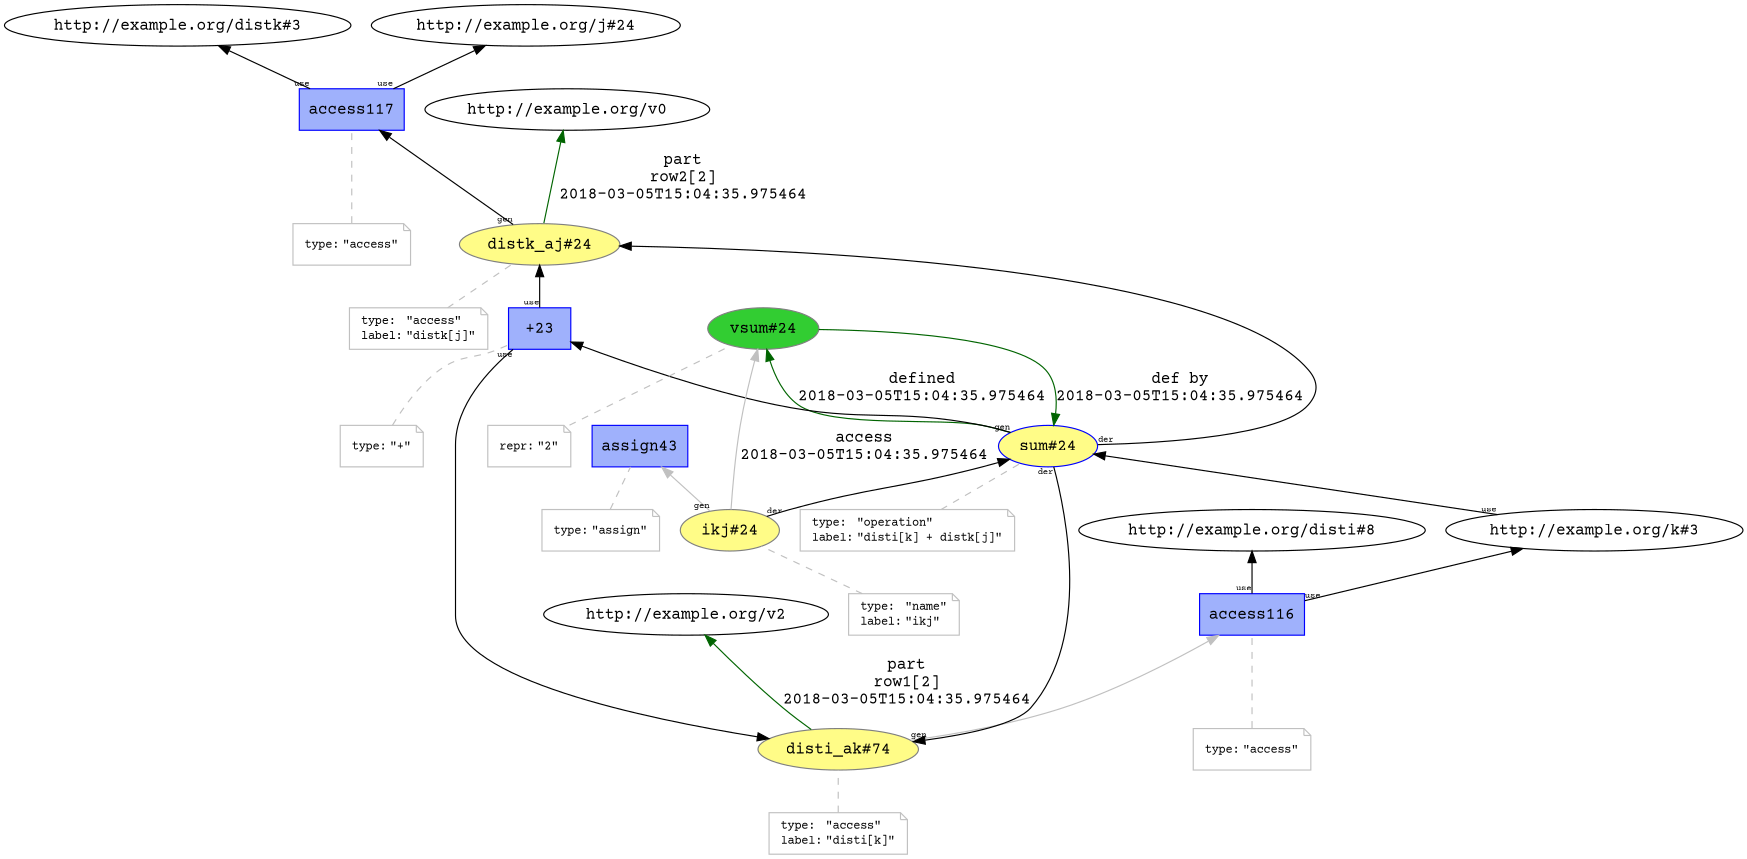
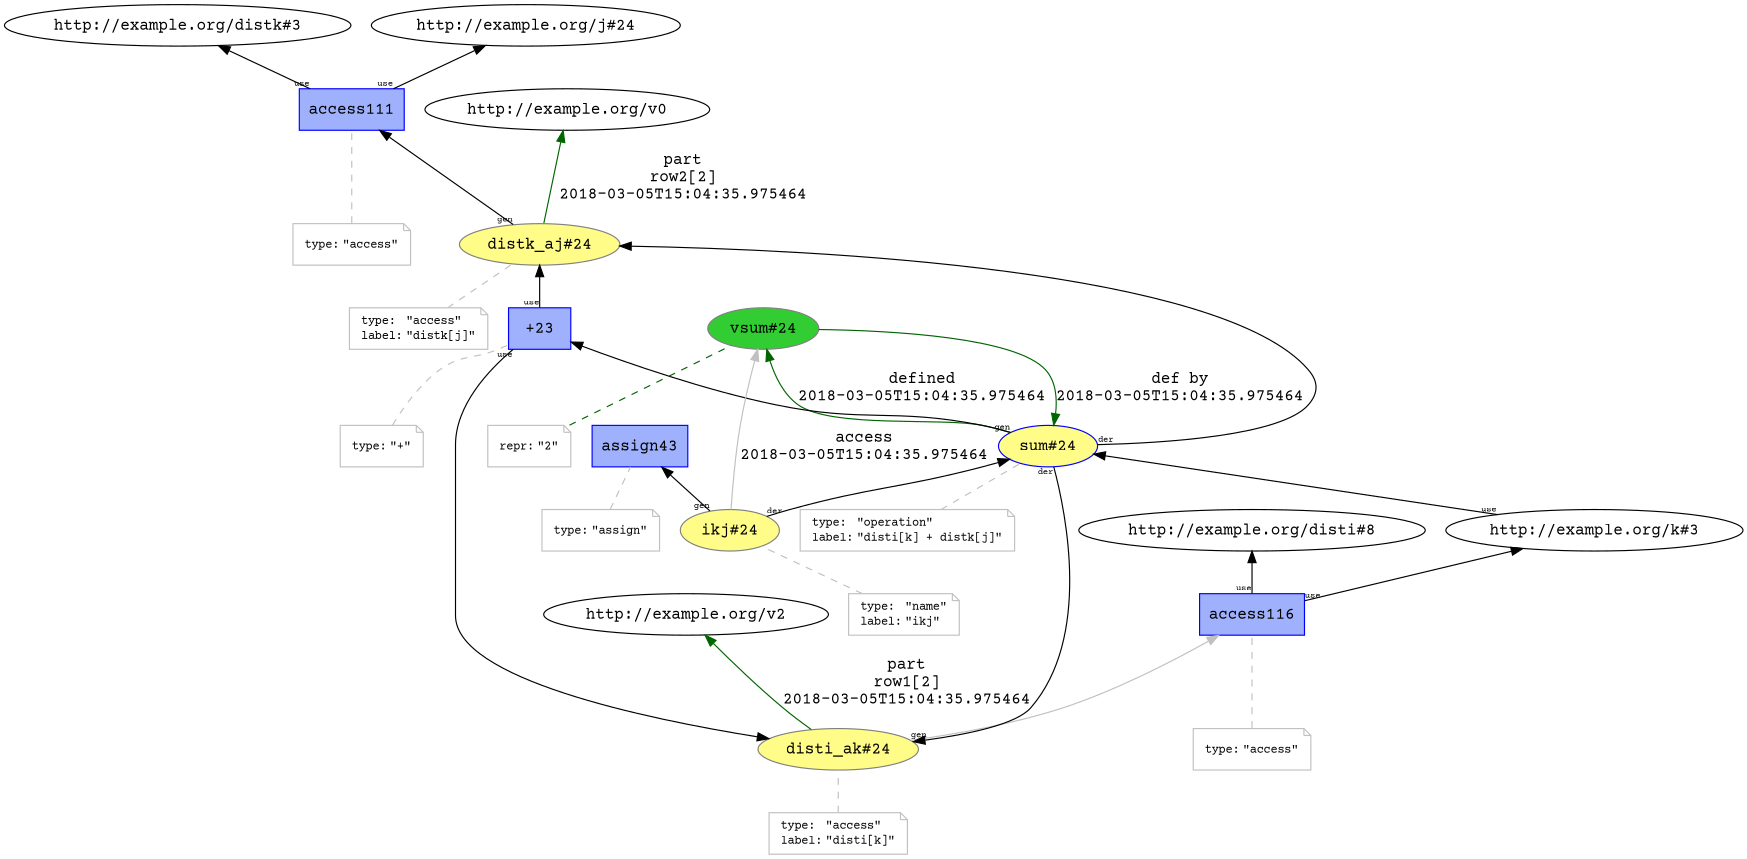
(352, 110) -> (352, 110)
(650, 385) -> (650, 385)
(690, 493) -> (690, 493)
(838, 749) -> (838, 749)
